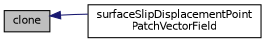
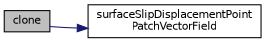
(74, 15) -> (64, 27)
